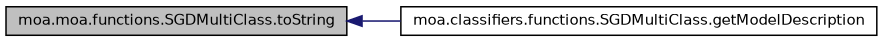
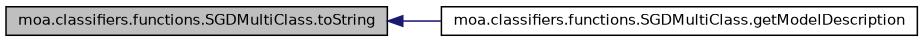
(176, 21) -> (197, 21)
